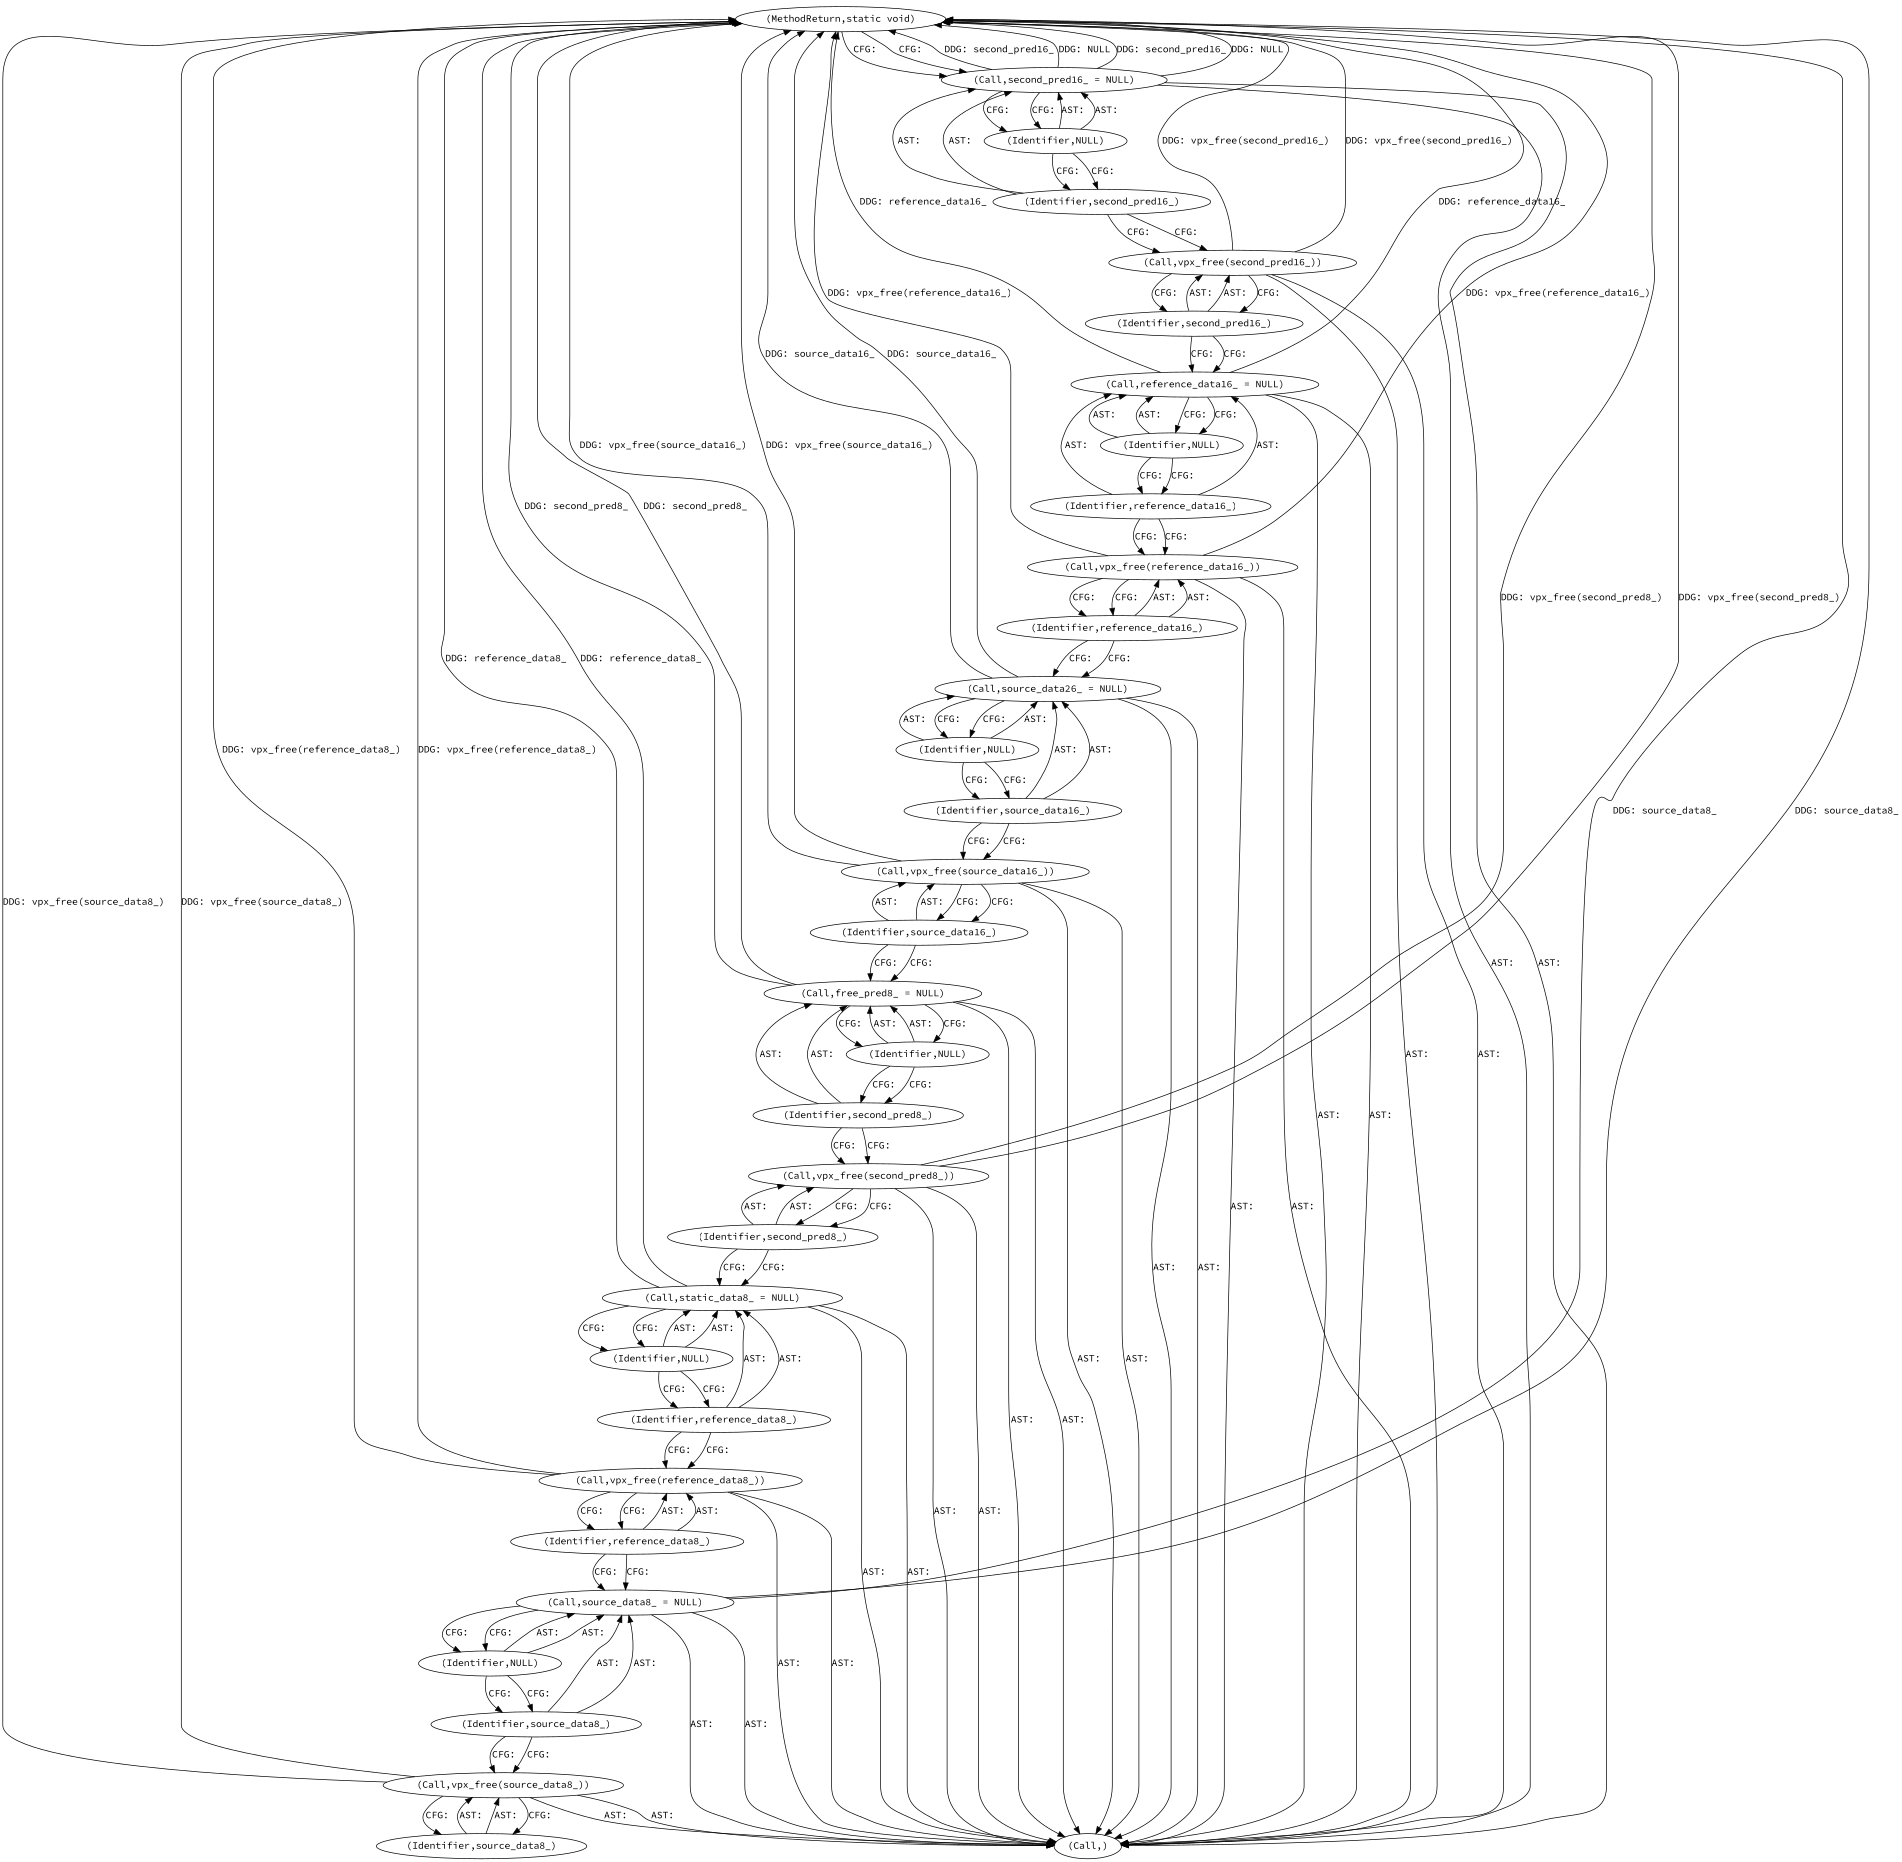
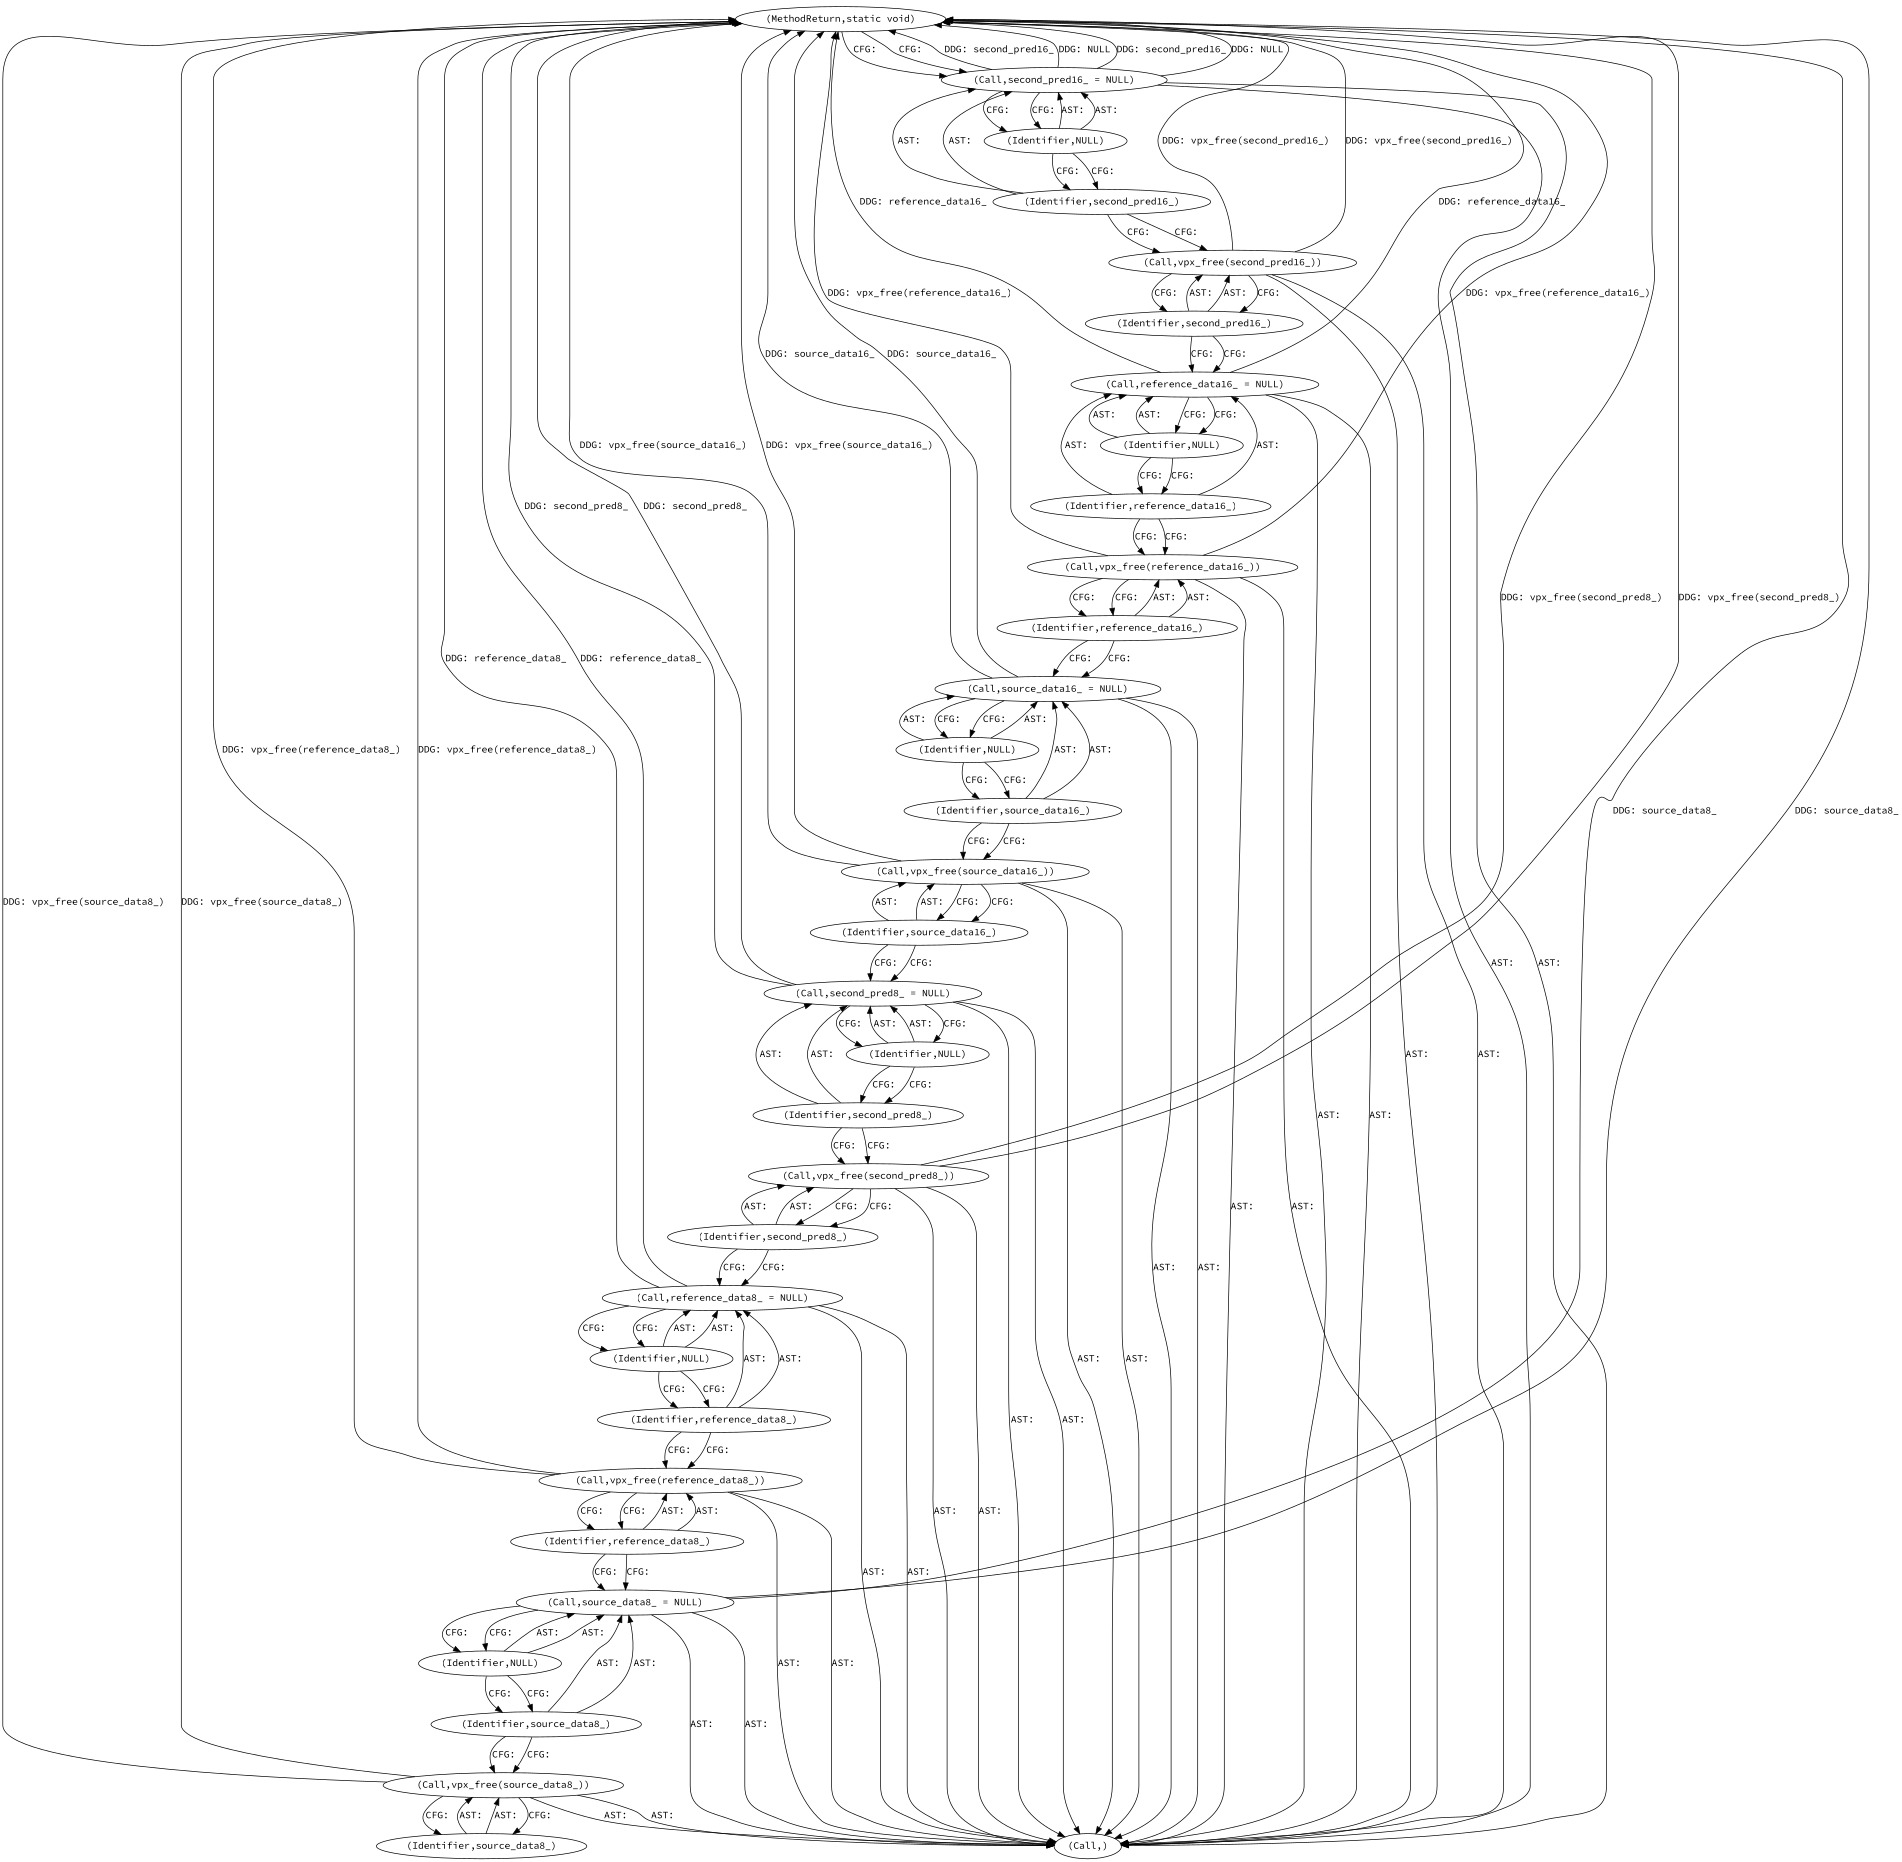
(1048, 689) -> (1048, 689)
(873, 994) -> (873, 994)
(722, 1298) -> (722, 1298)
